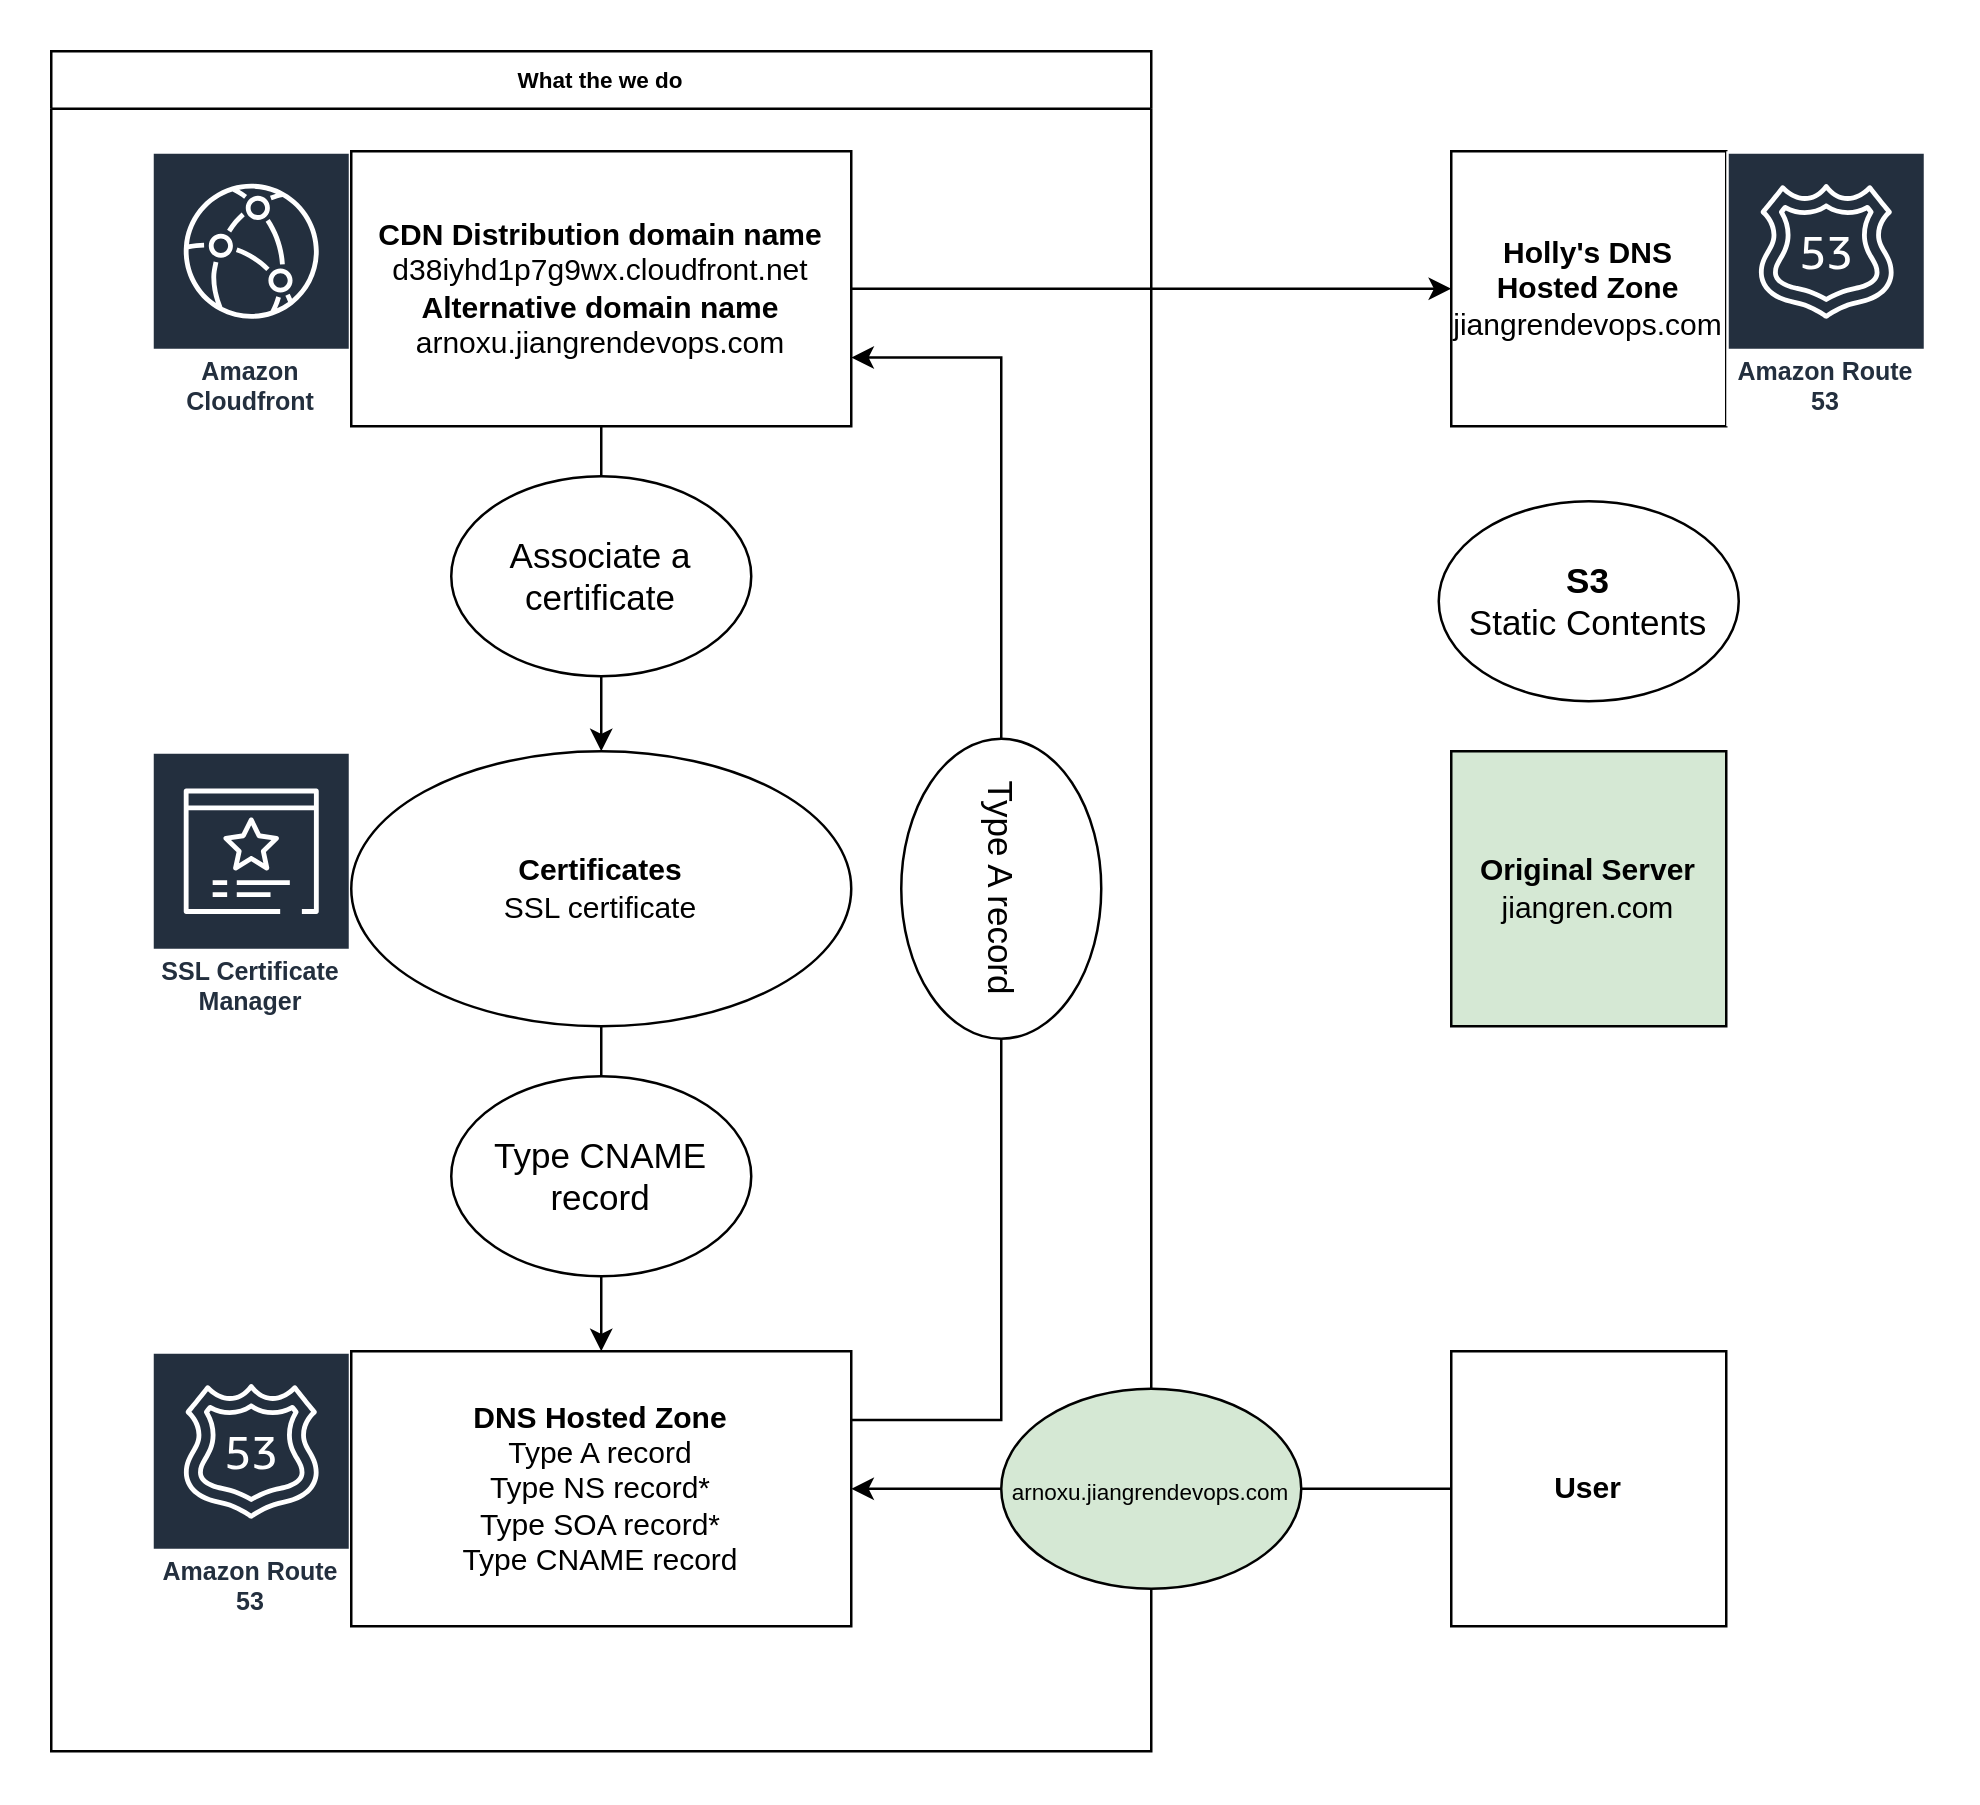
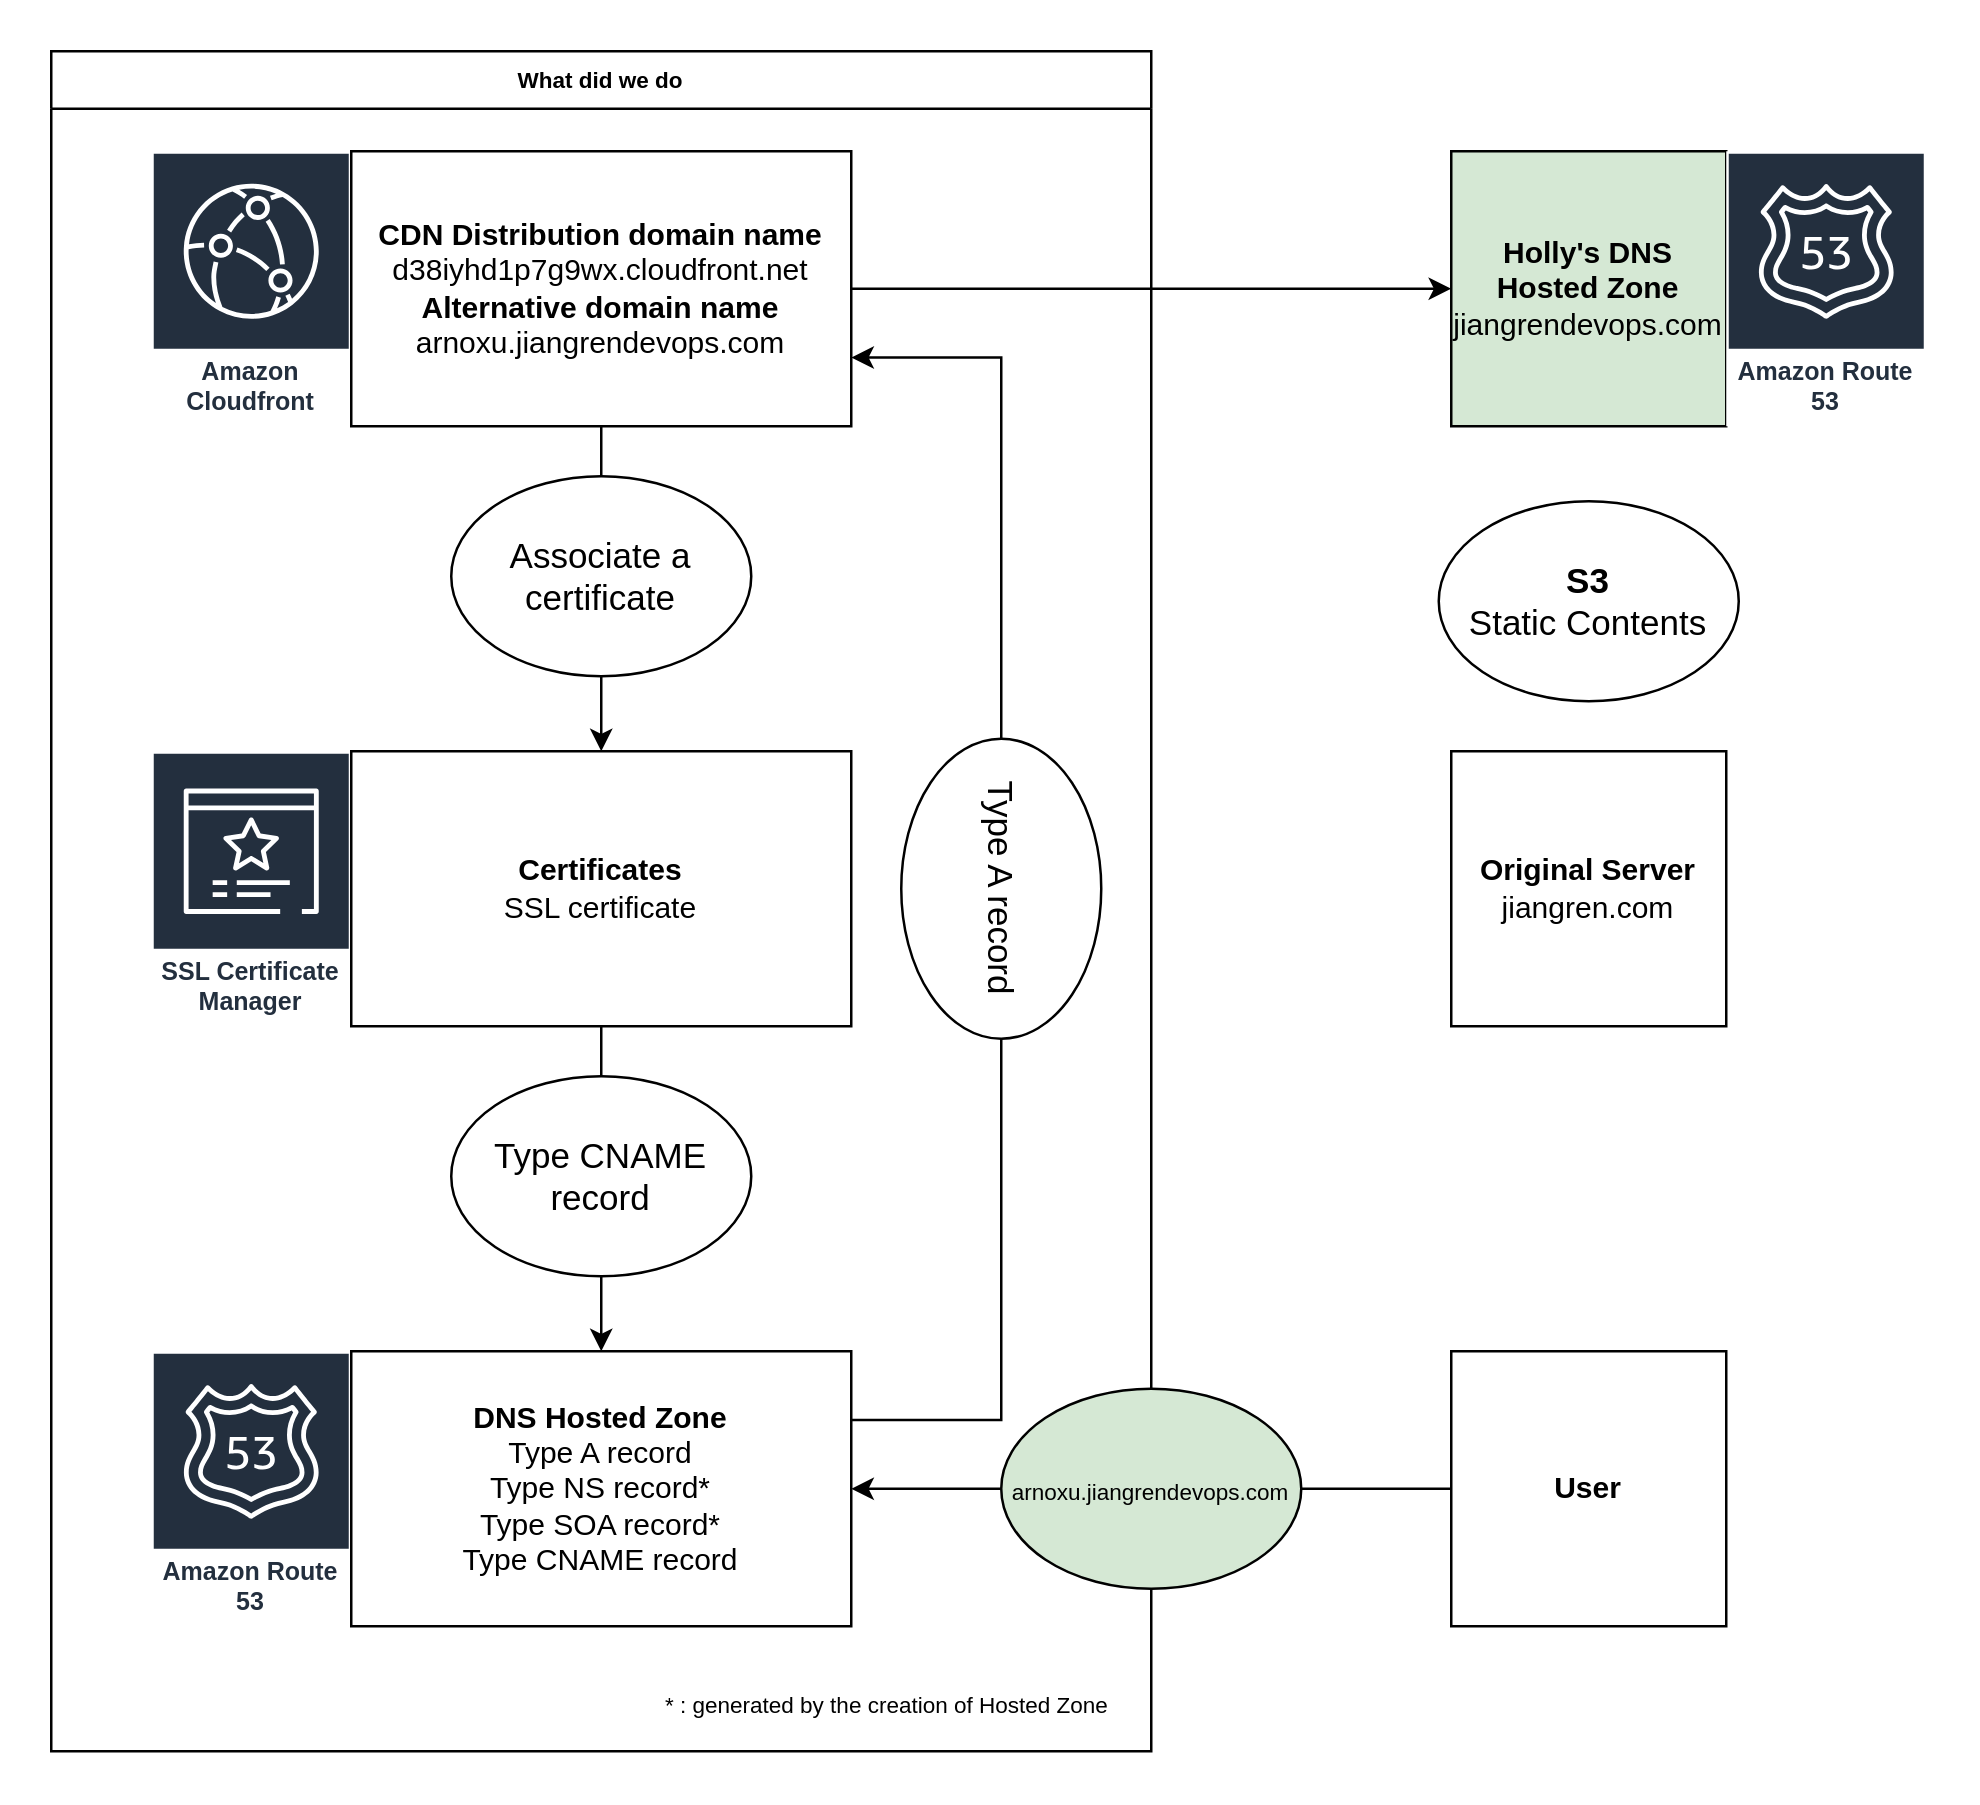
(600, 80) -> (600, 80)
(1589, 289) -> (1589, 289)
(601, 889) -> (601, 889)
(1589, 889) -> (1589, 889)
none -> (889, 1709)
